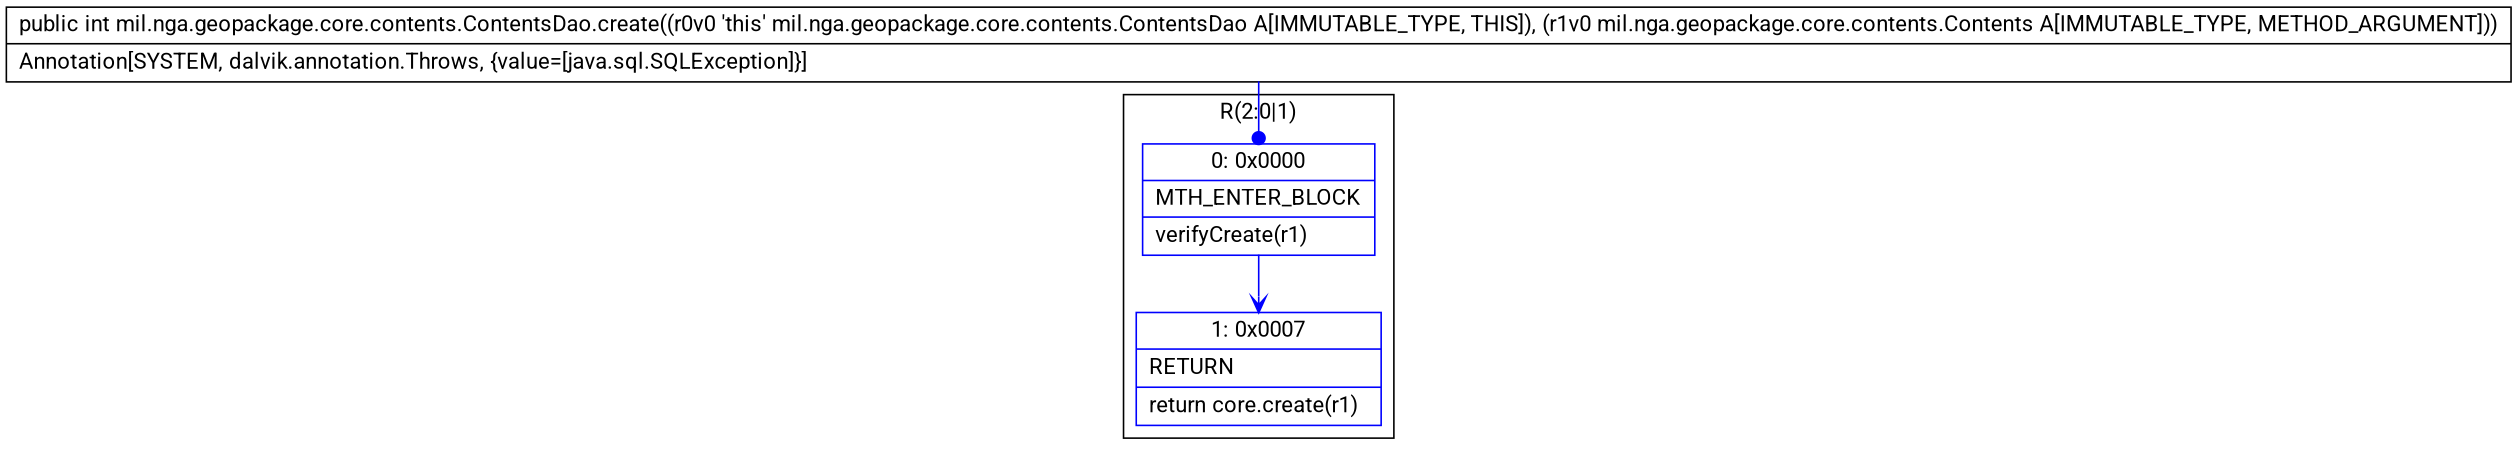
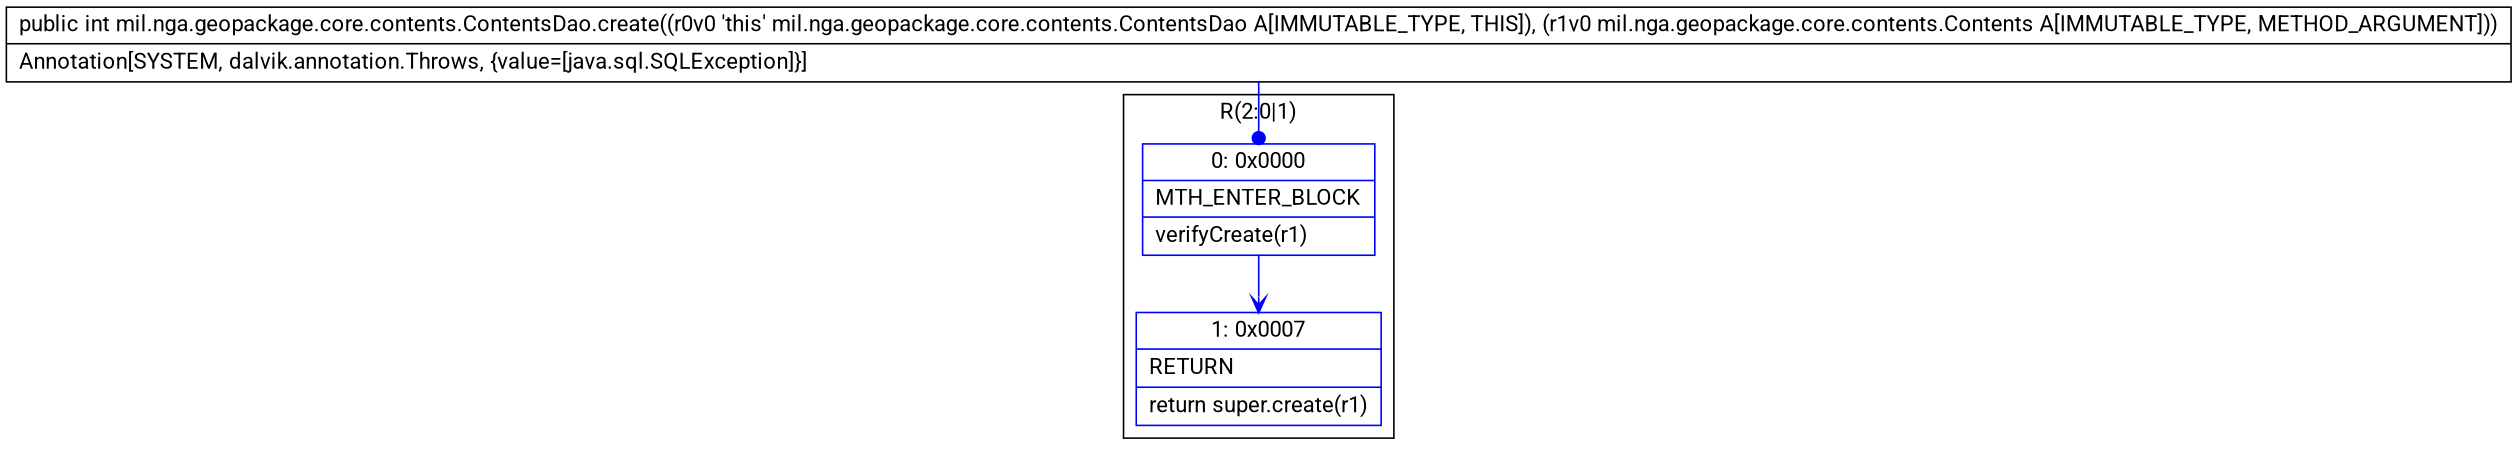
(1254, 406) -> (1259, 406)
